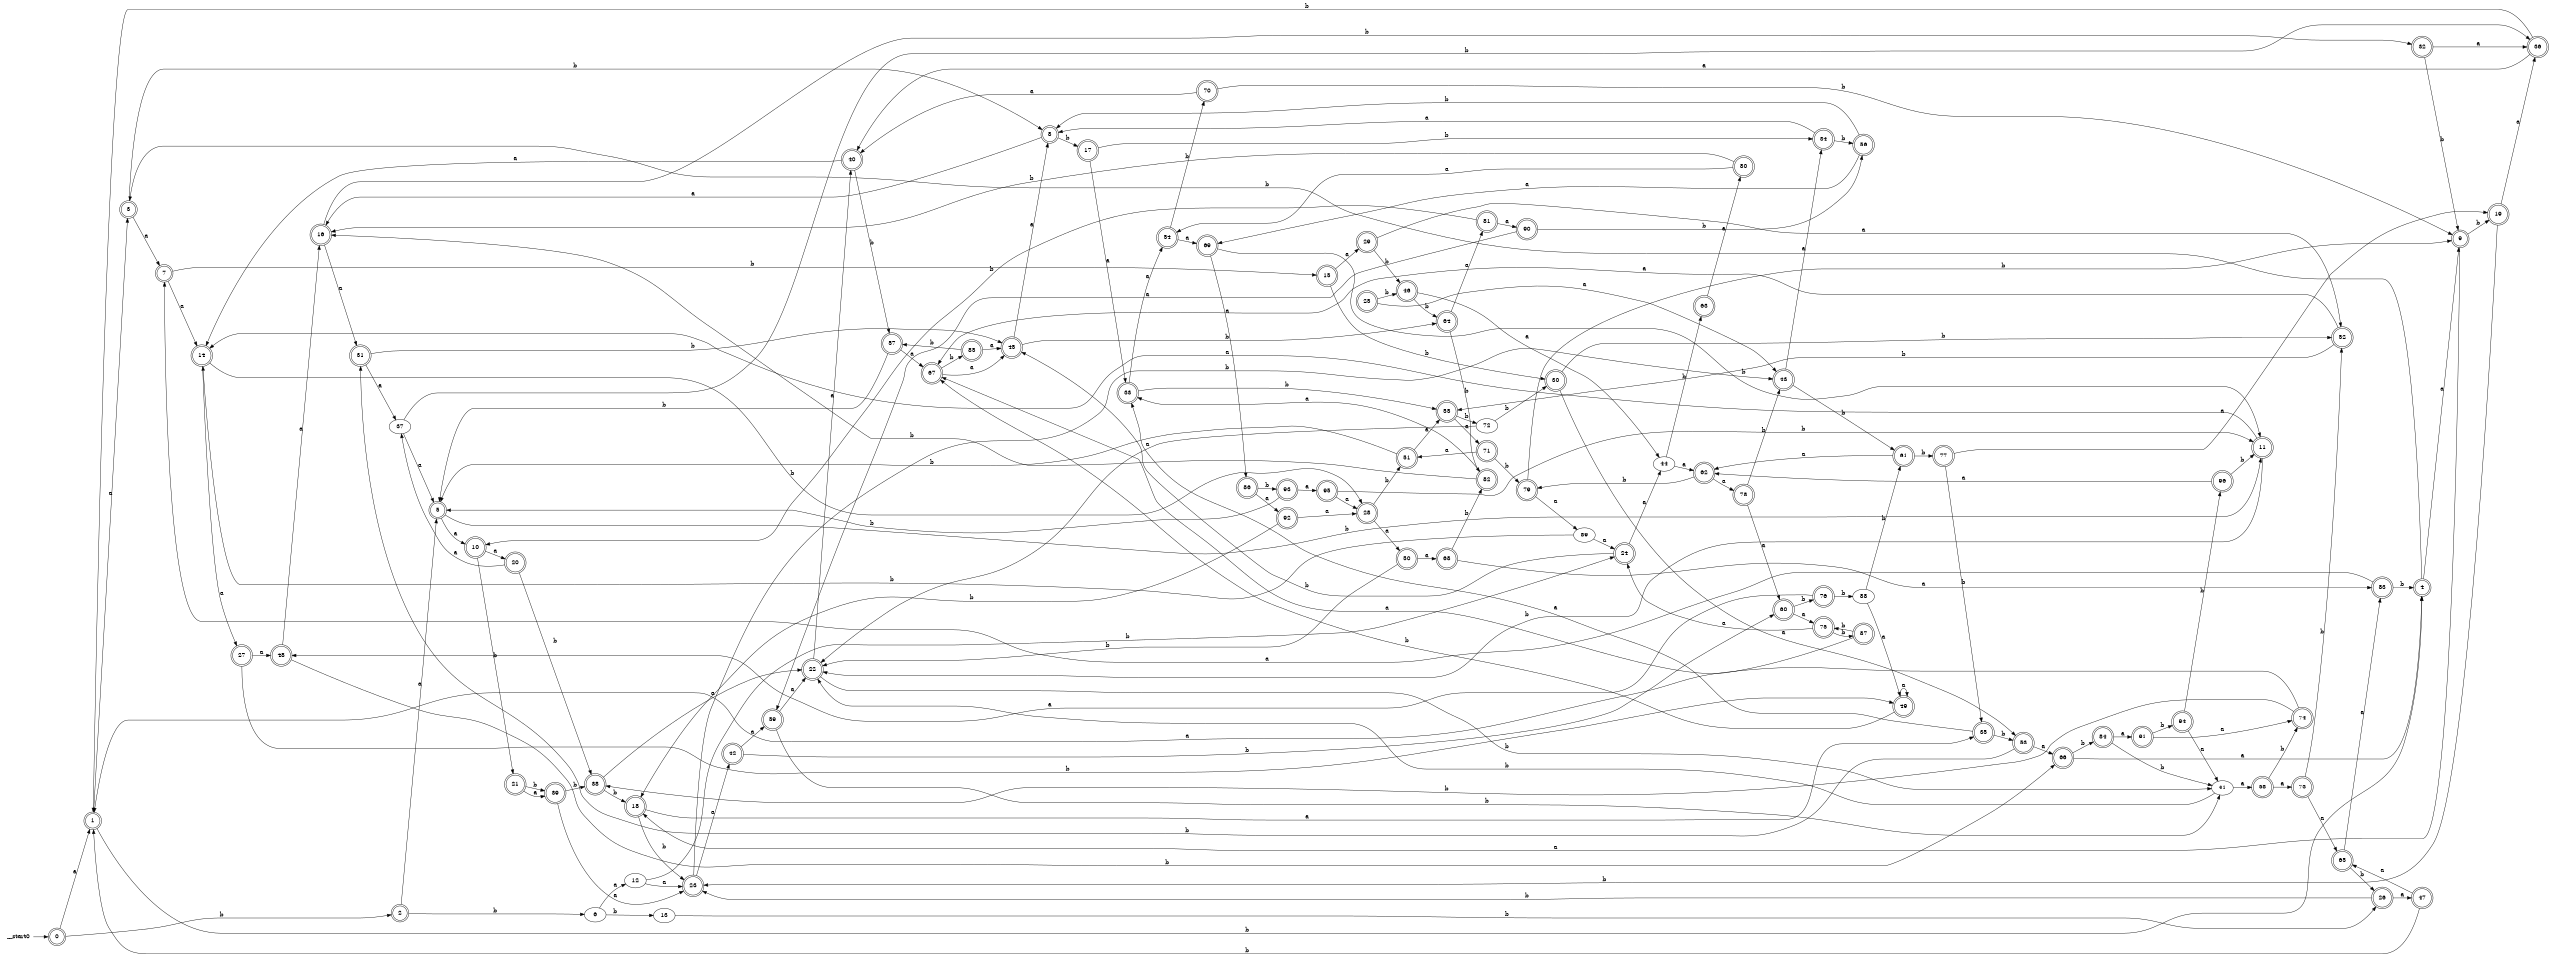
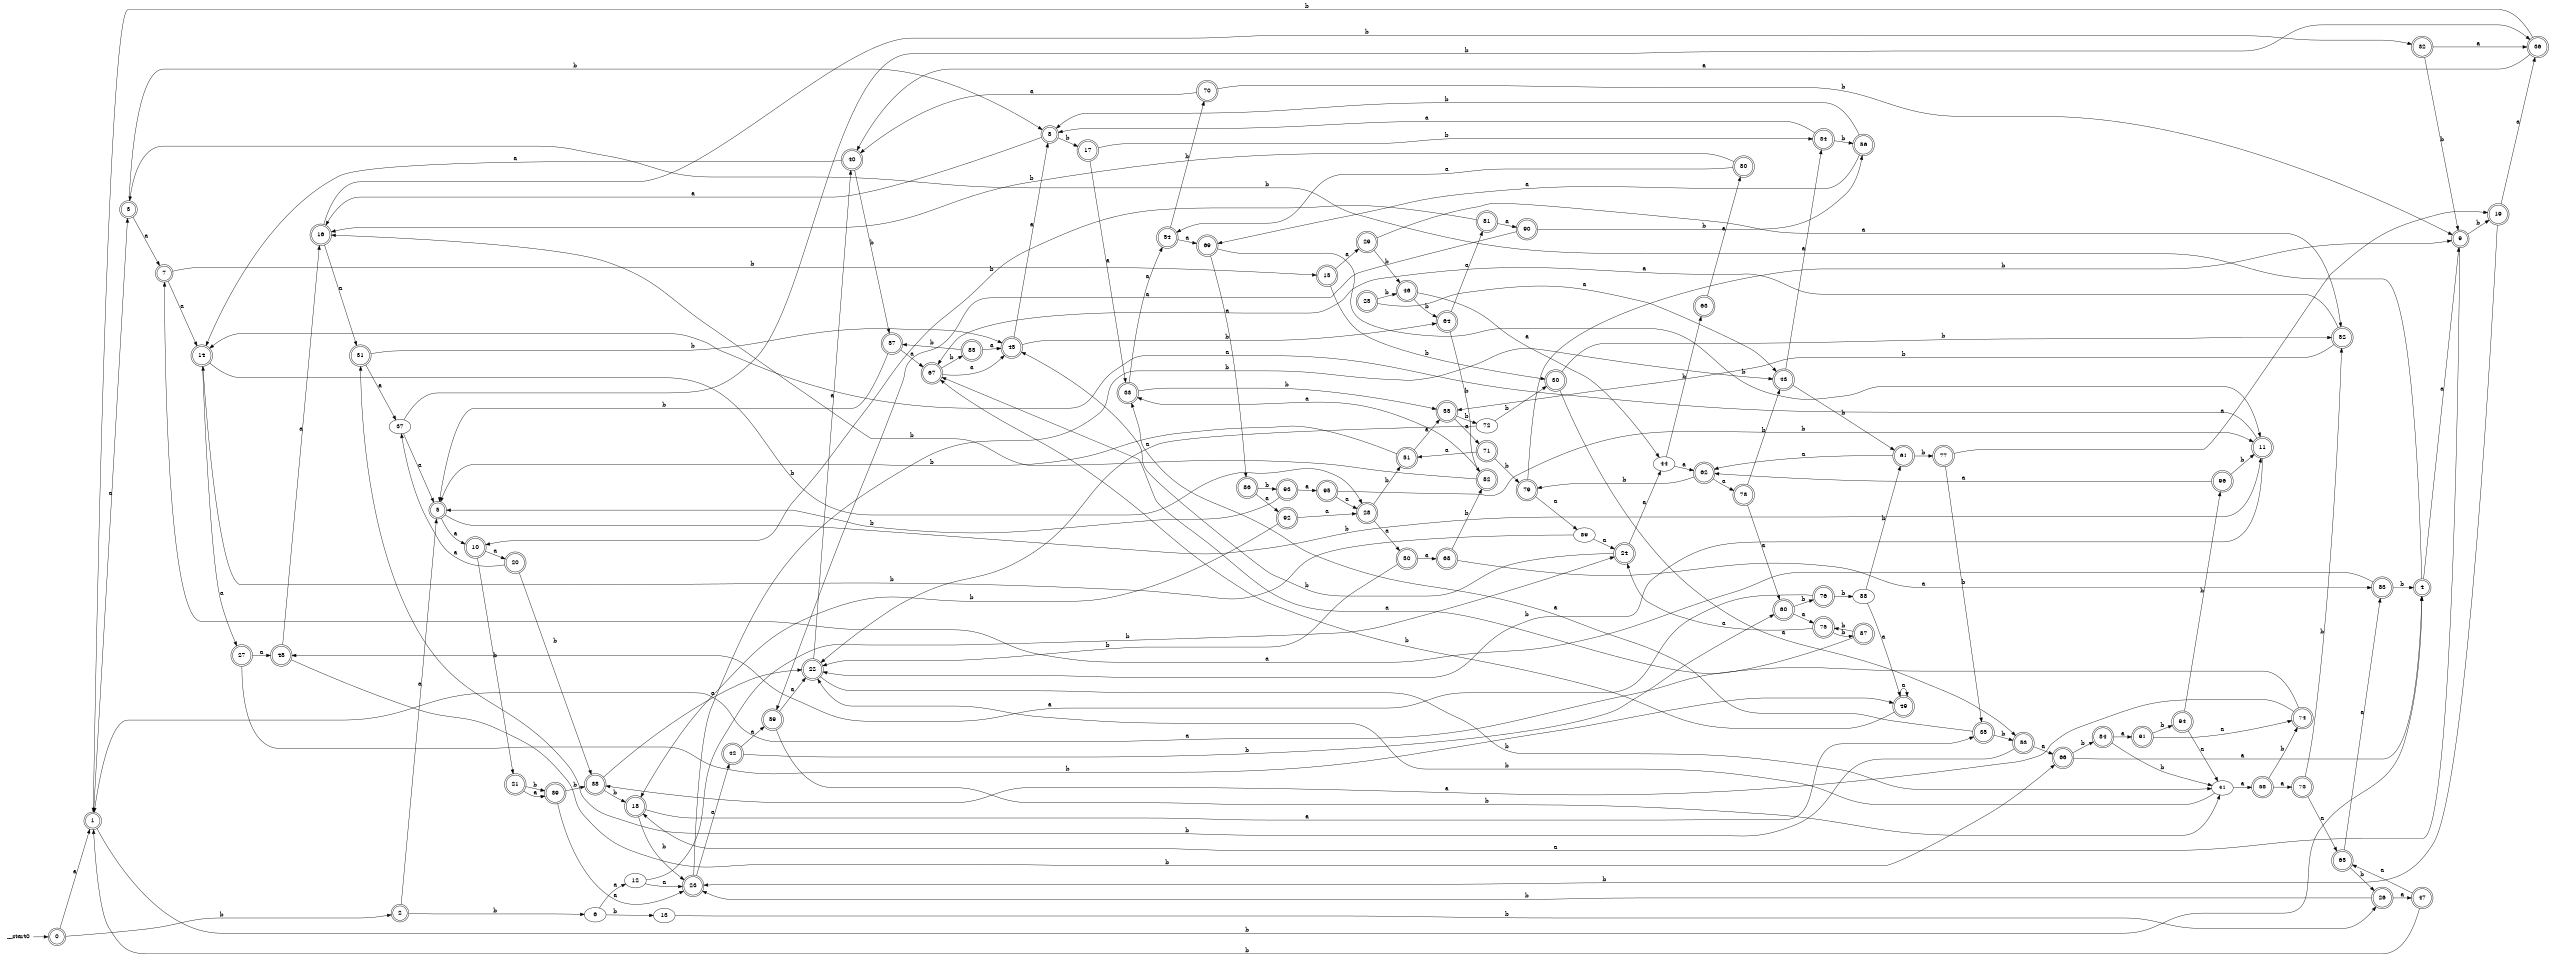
(1447, 789) -> (1447, 789)
